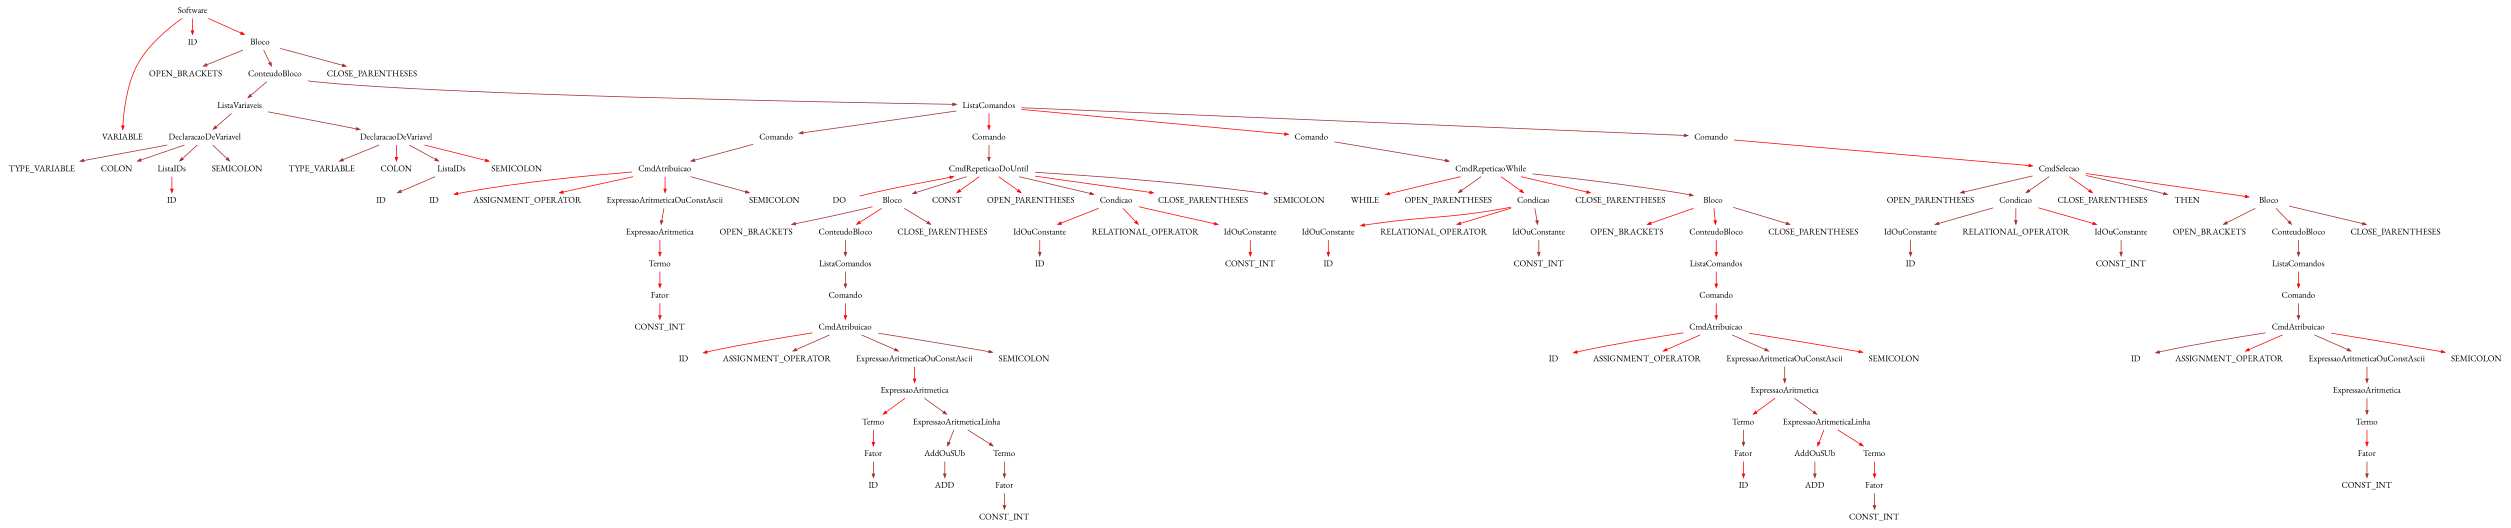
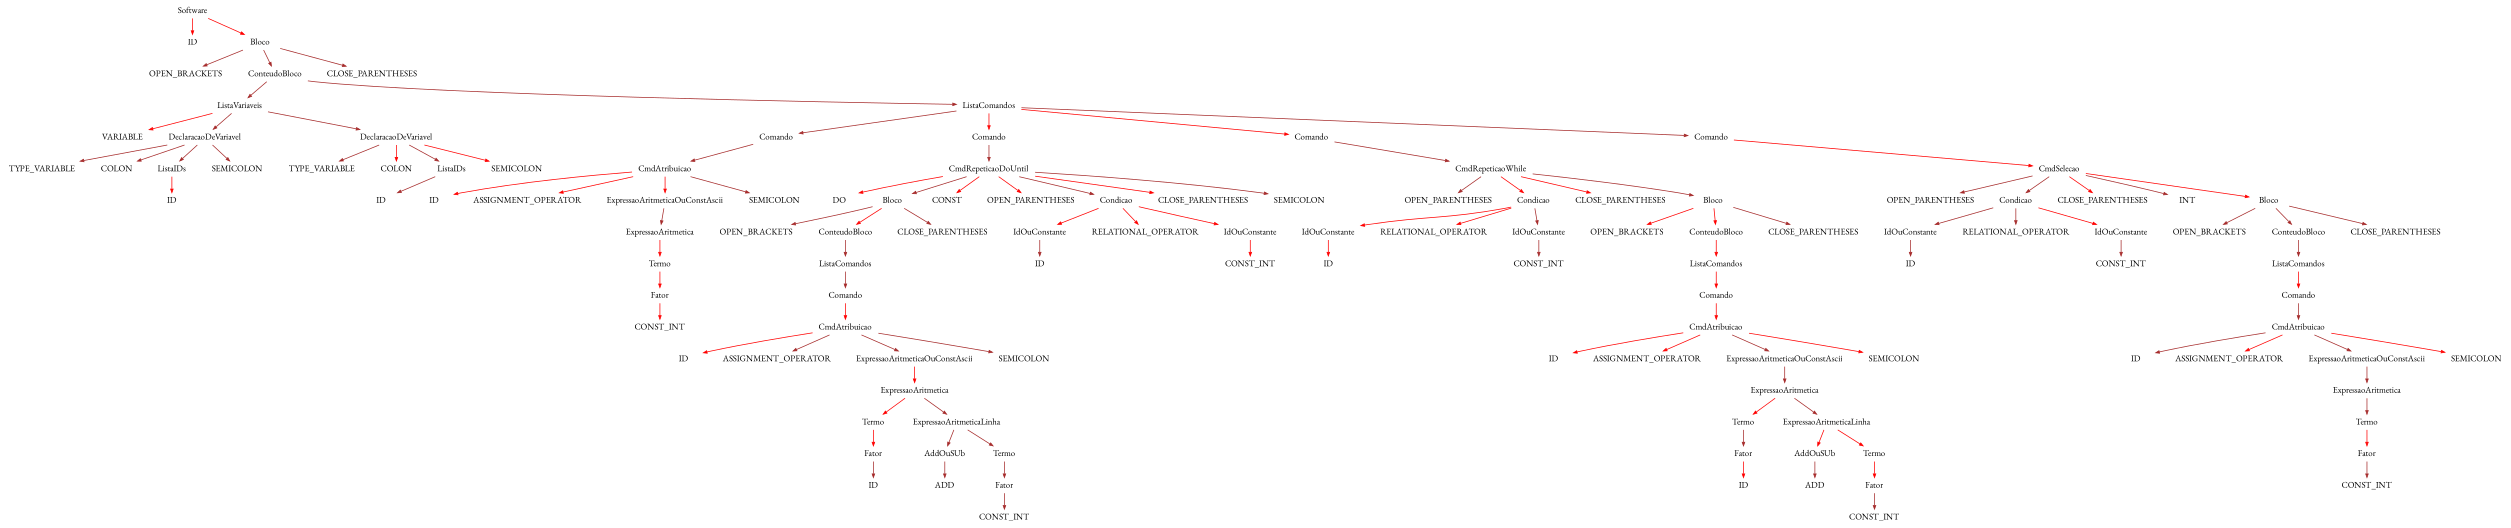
(138, 64) -> (183, 121)
(905, 186) -> (903, 184)
(1365, 201) -> none
(2187, 201) -> (2187, 201)
